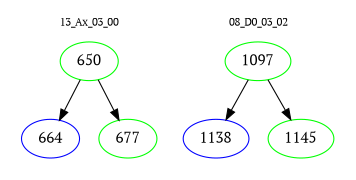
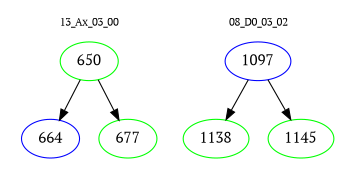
(258, 61) -> (258, 61)
(216, 139) -> (216, 139)
